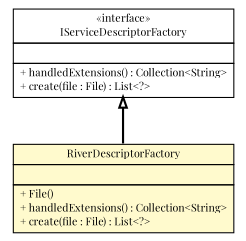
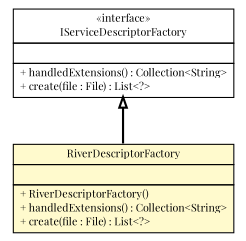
(37, 194) -> (85, 194)
